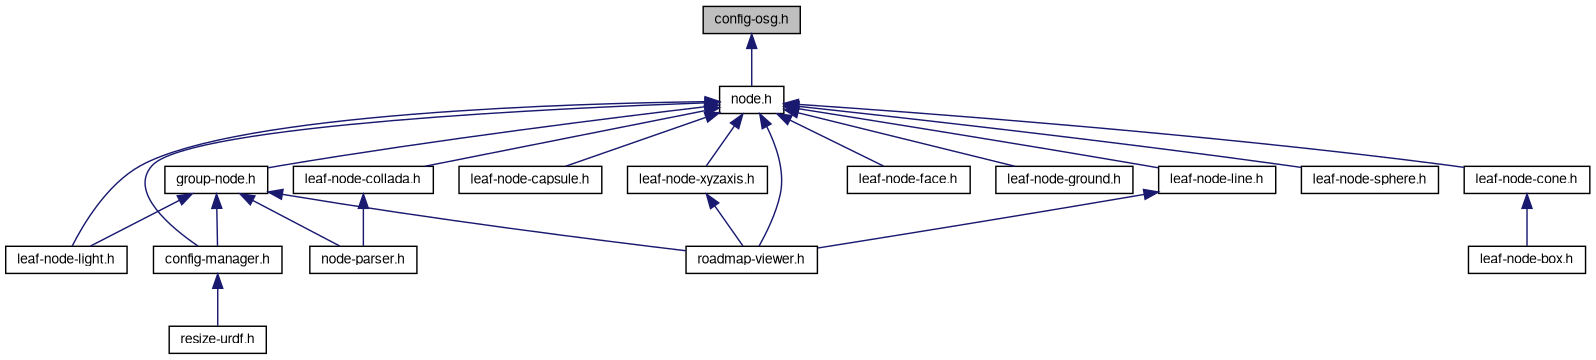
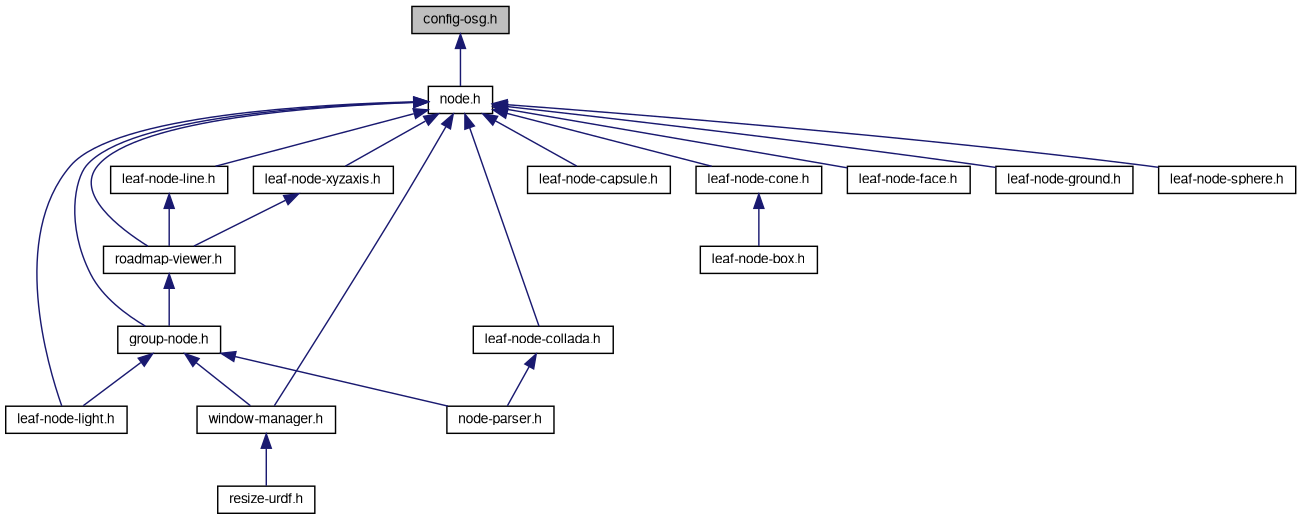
(484, 225) -> (169, 307)
(218, 260) -> (266, 420)
